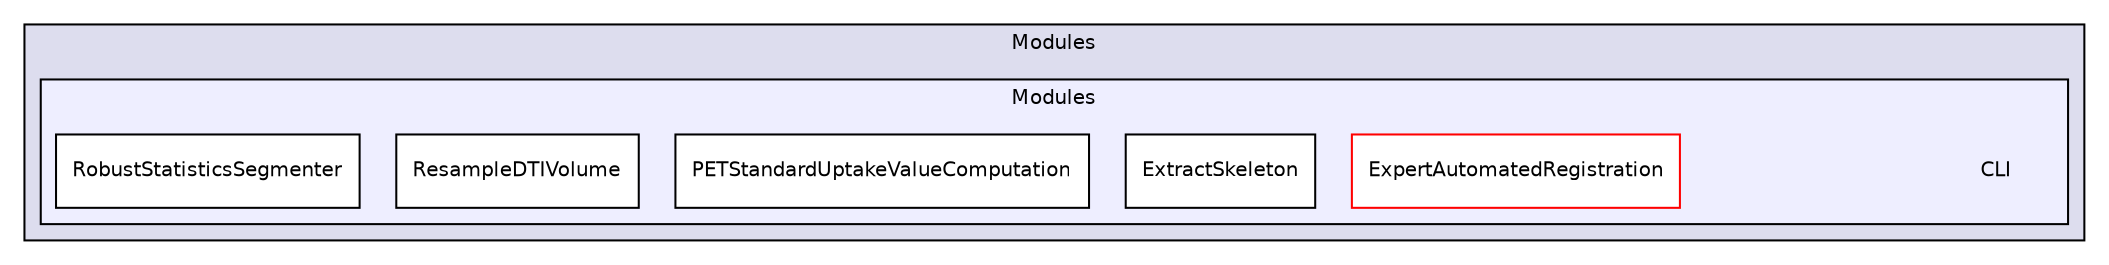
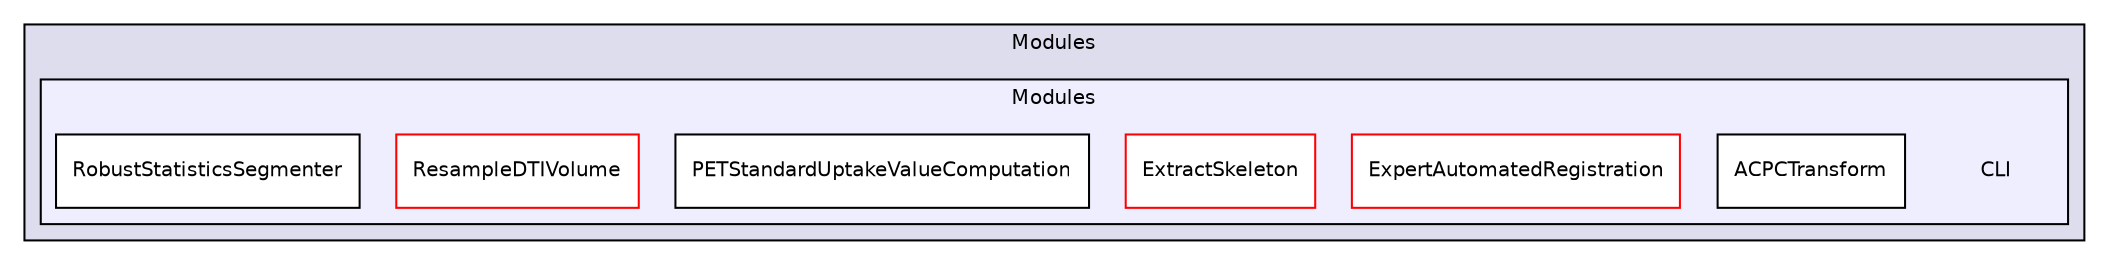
(518, 171) -> (518, 171)
(1220, 171) -> (1220, 171)
none -> (1811, 171)
